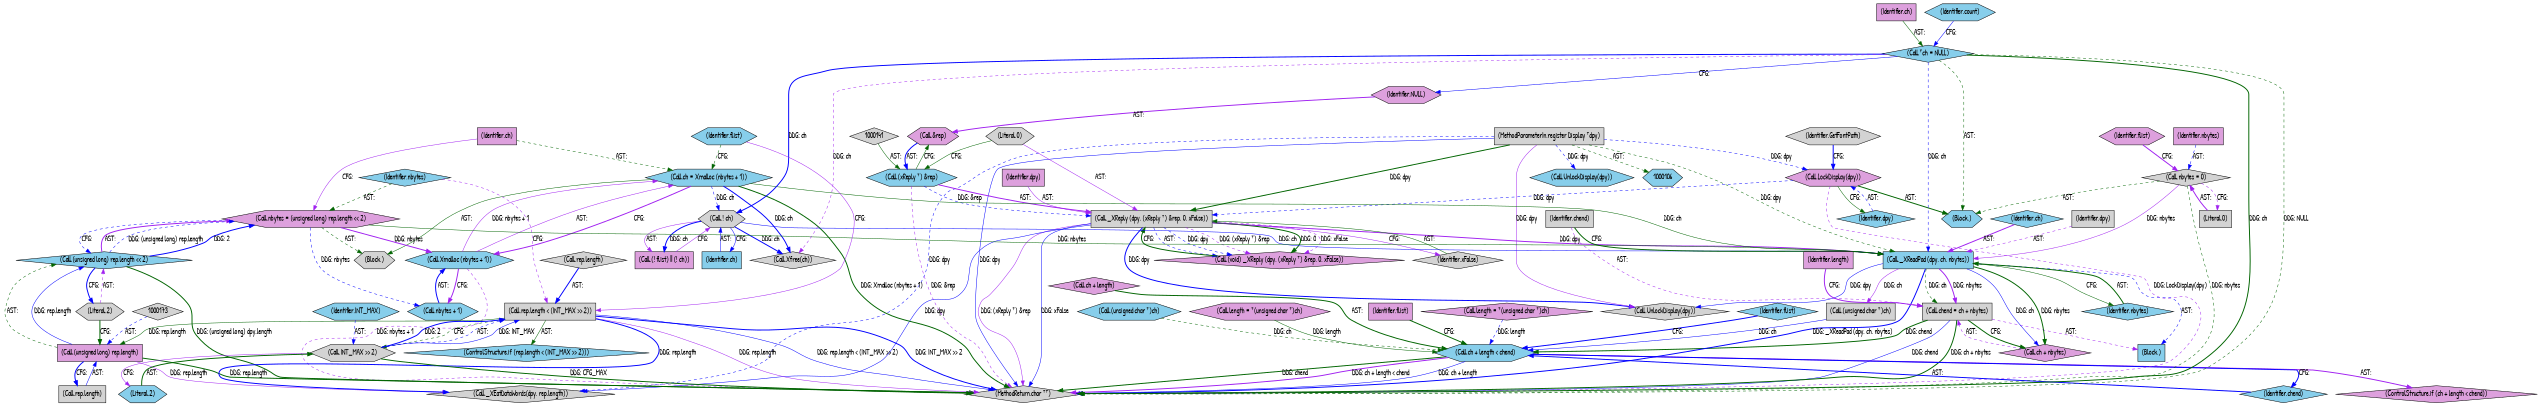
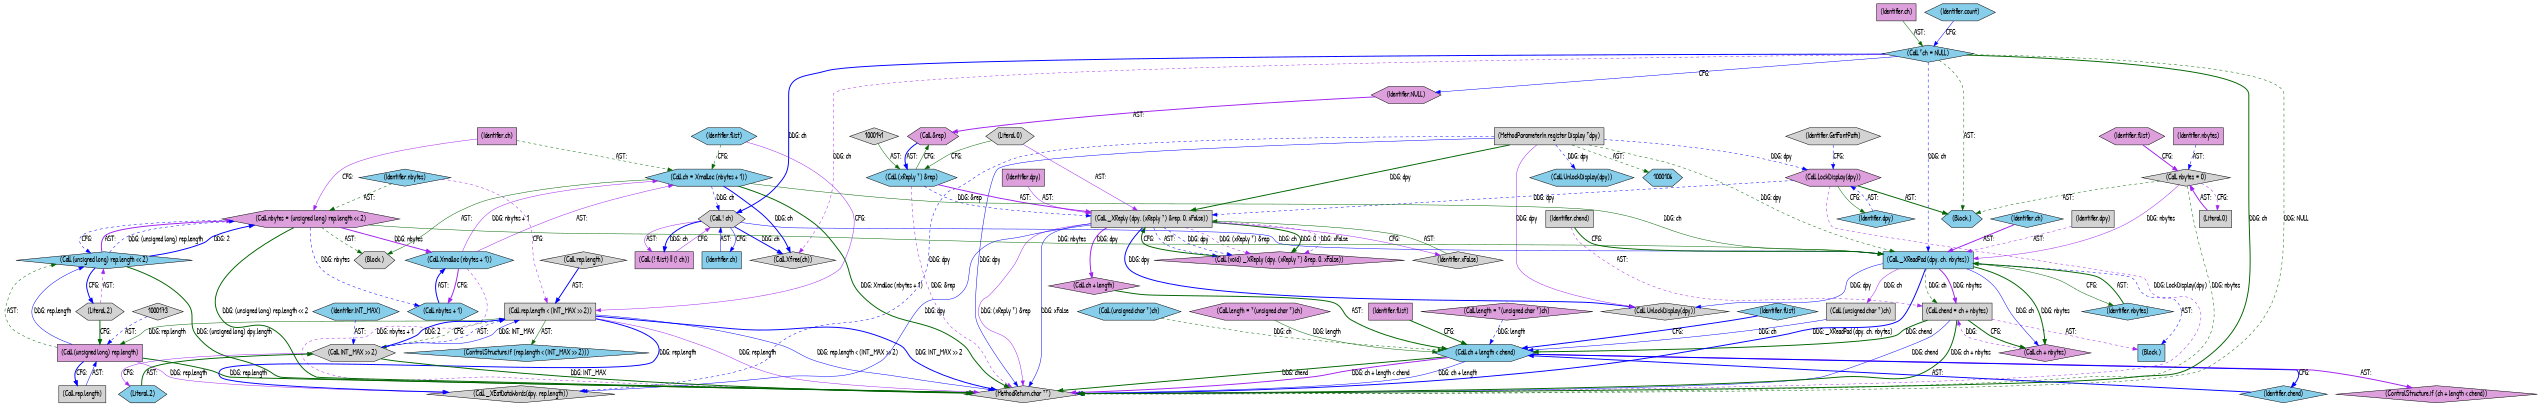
(1833, 155) -> (1833, 155)
(597, 225) -> none
(1528, 242) -> (1092, 247)
(1828, 260) -> none
(1972, 332) -> (1972, 332)
(589, 374) -> (589, 374)
none -> (517, 383)
